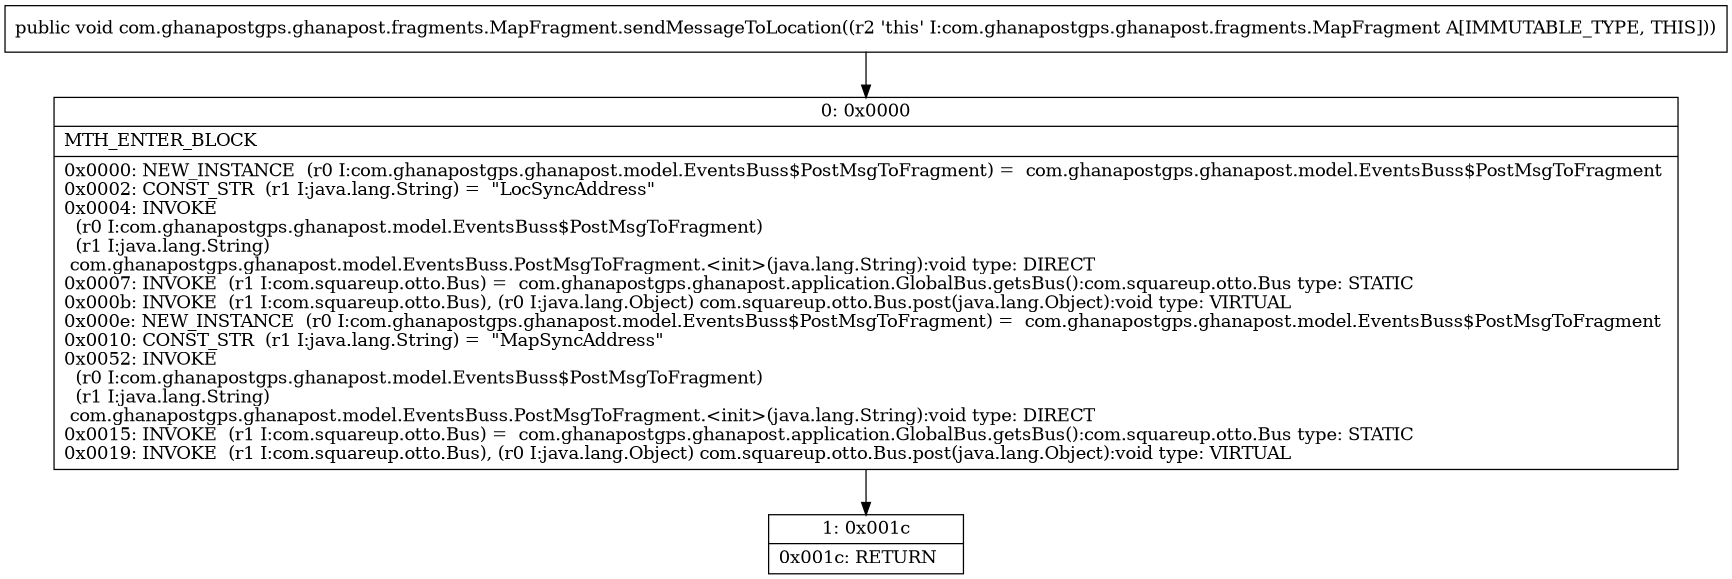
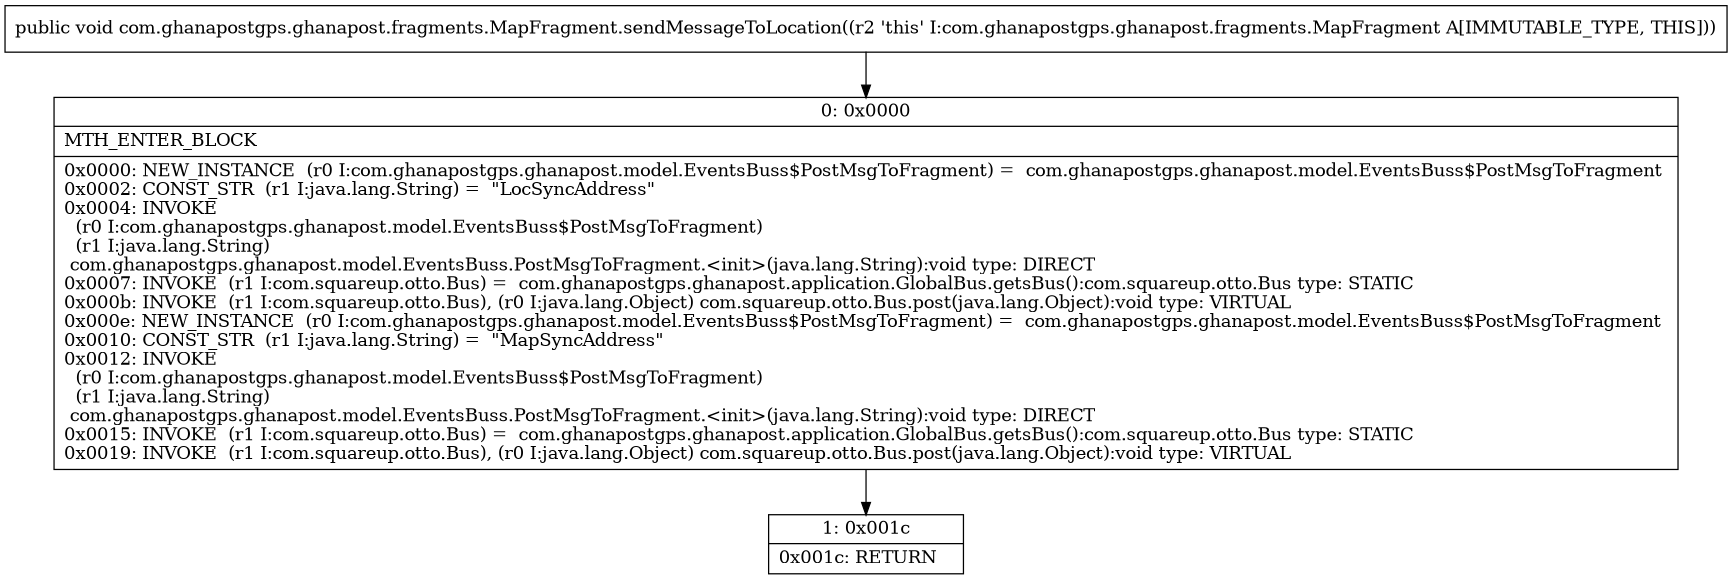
(146, 359) -> (146, 359)
